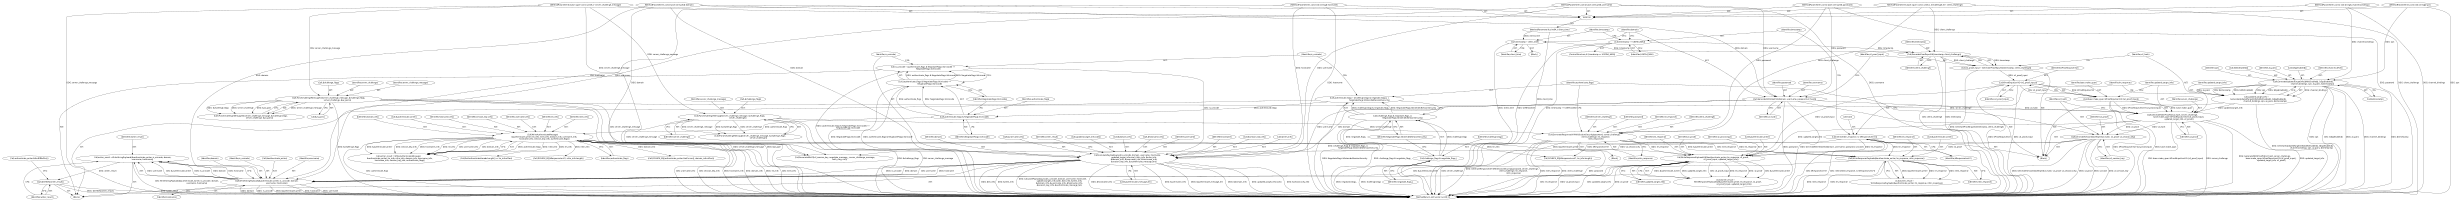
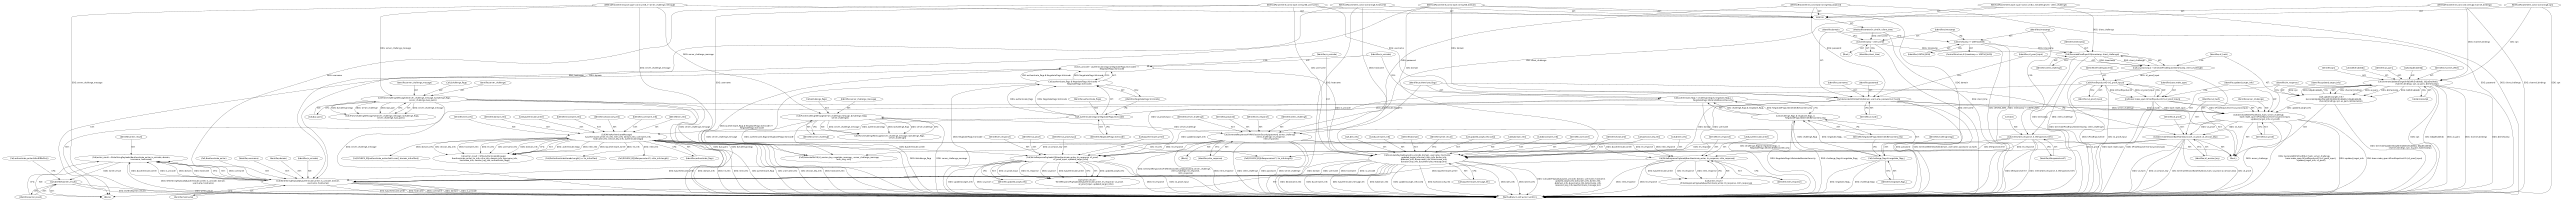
none -> (1352, 137)
